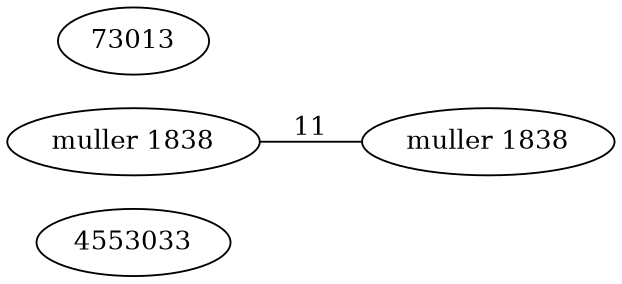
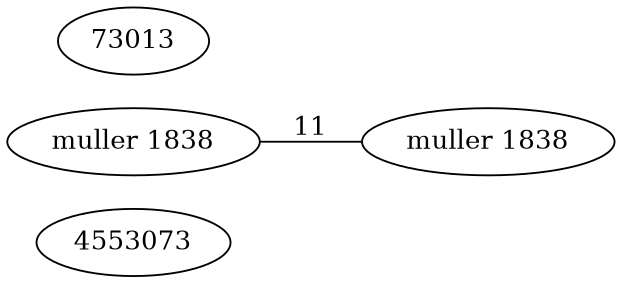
(134, 242) -> (134, 242)
